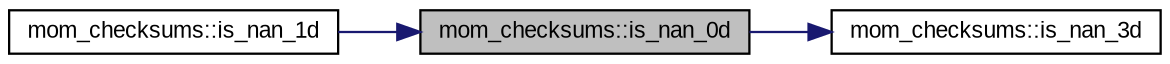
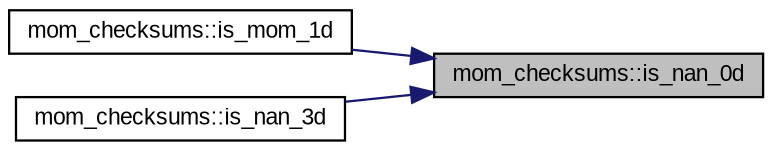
(174, 32) -> (180, 32)
(779, 32) -> (378, 98)
